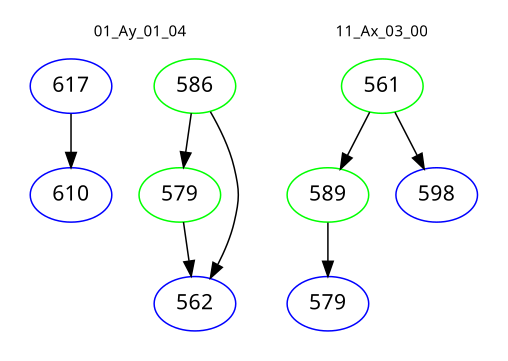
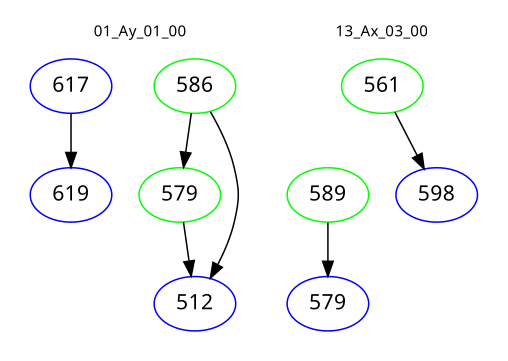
(141, 32) -> (141, 32)
(382, 32) -> (382, 32)
(359, 134) -> none
(71, 195) -> (71, 195)
(195, 304) -> (195, 304)
